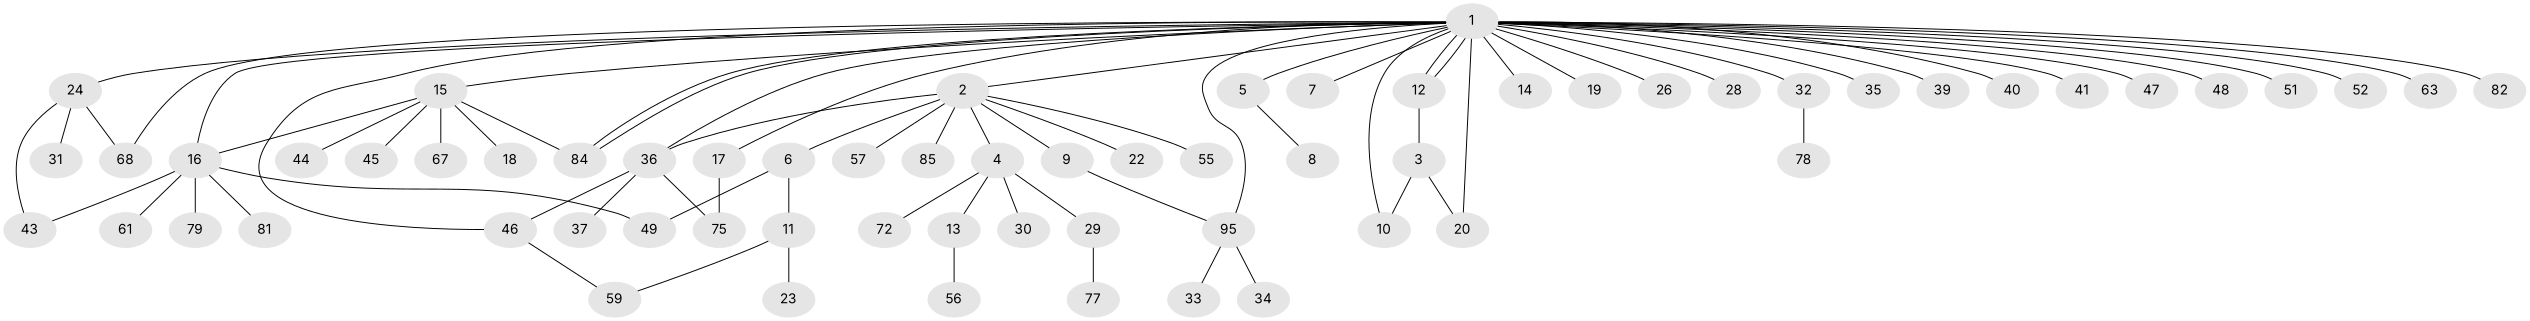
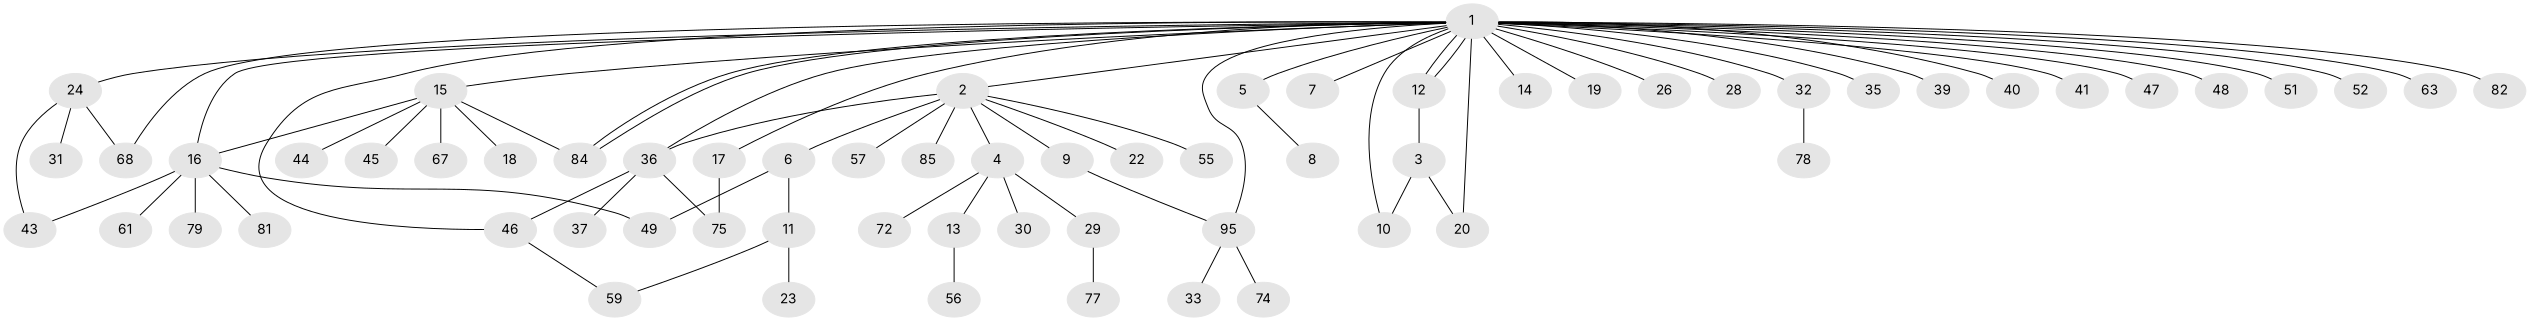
(1263, 300) -> (1263, 300)
